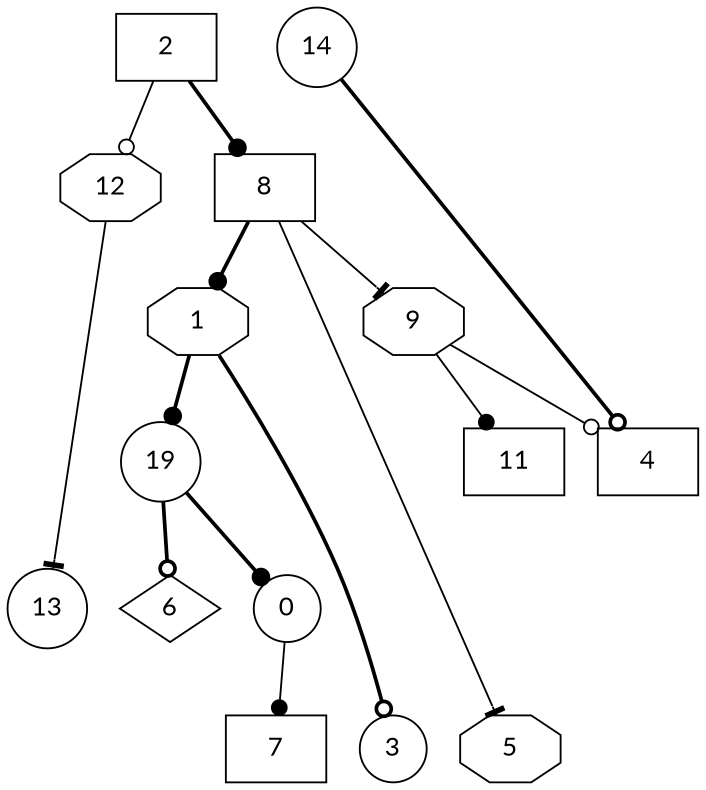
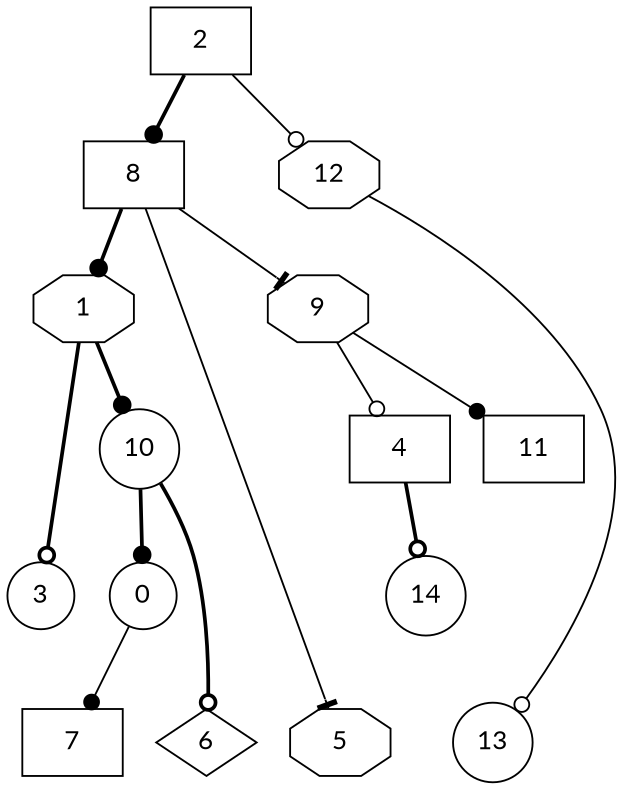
(477, 248) -> (411, 512)
(80, 390) -> (599, 406)
(161, 462) -> (139, 449)
